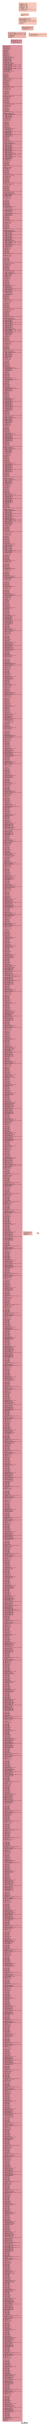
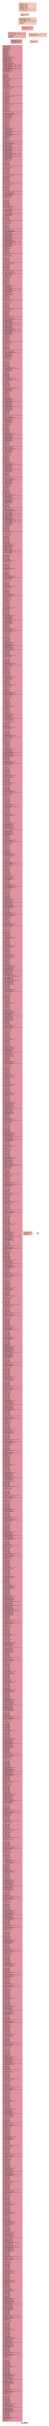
none -> (34, 42)
